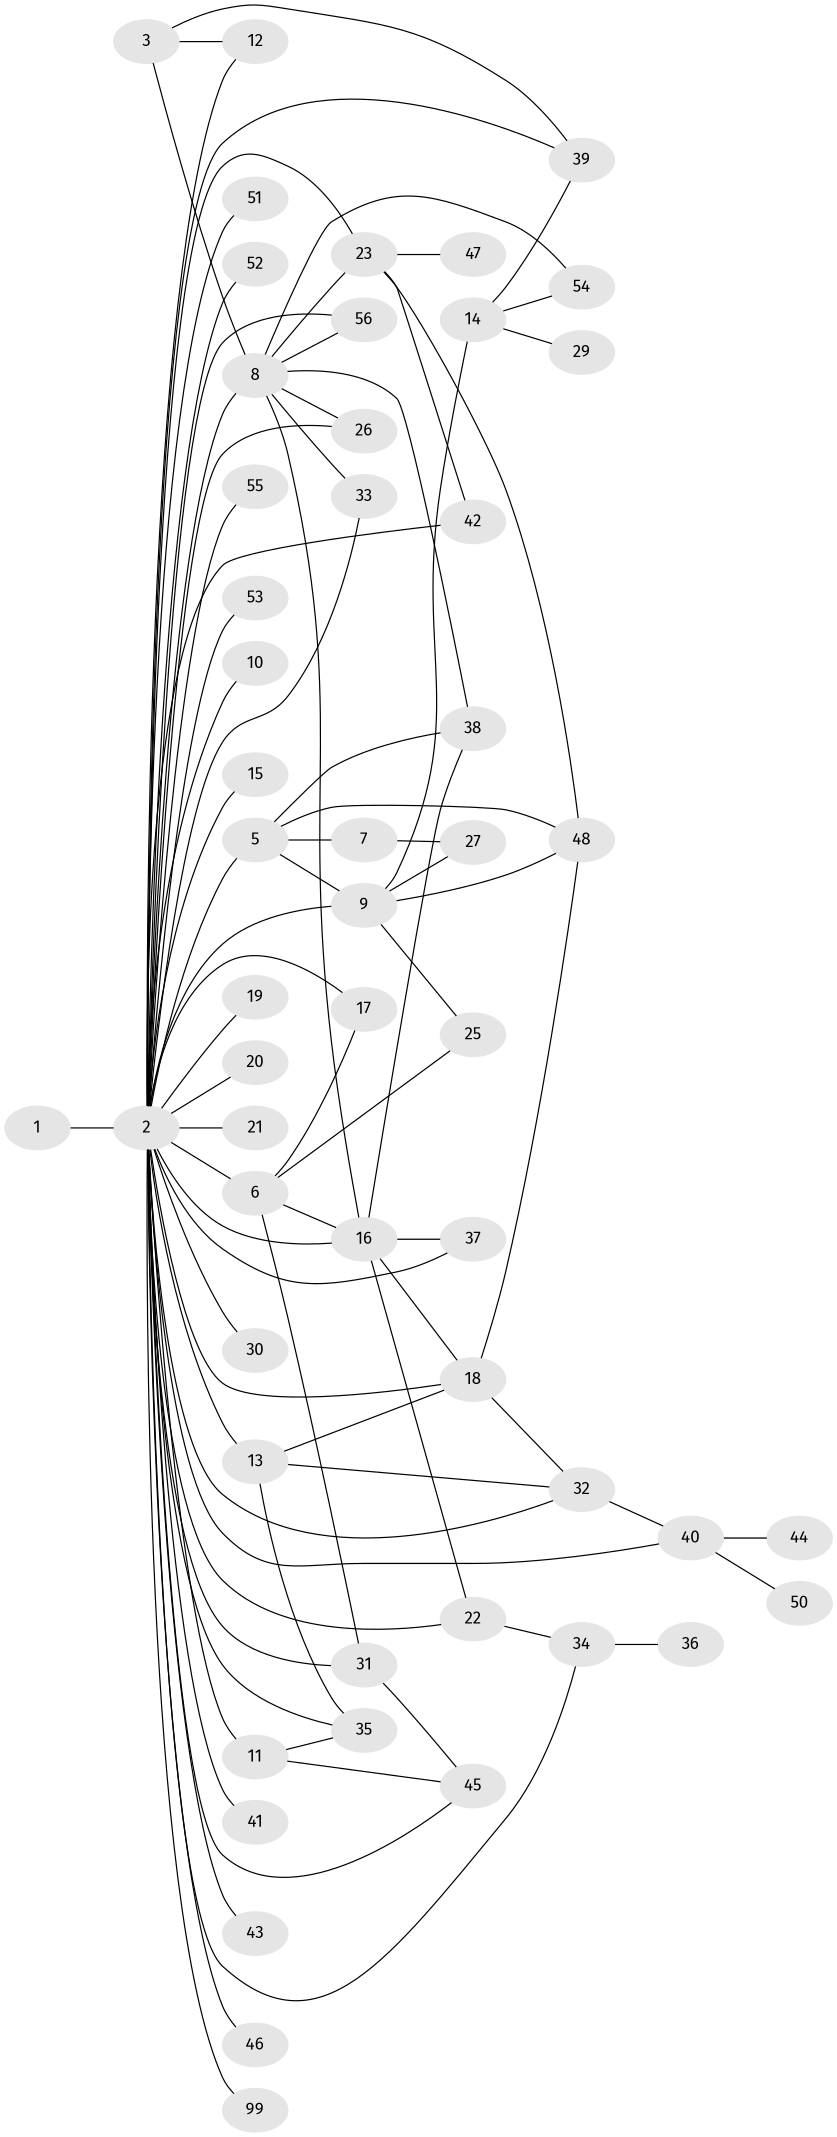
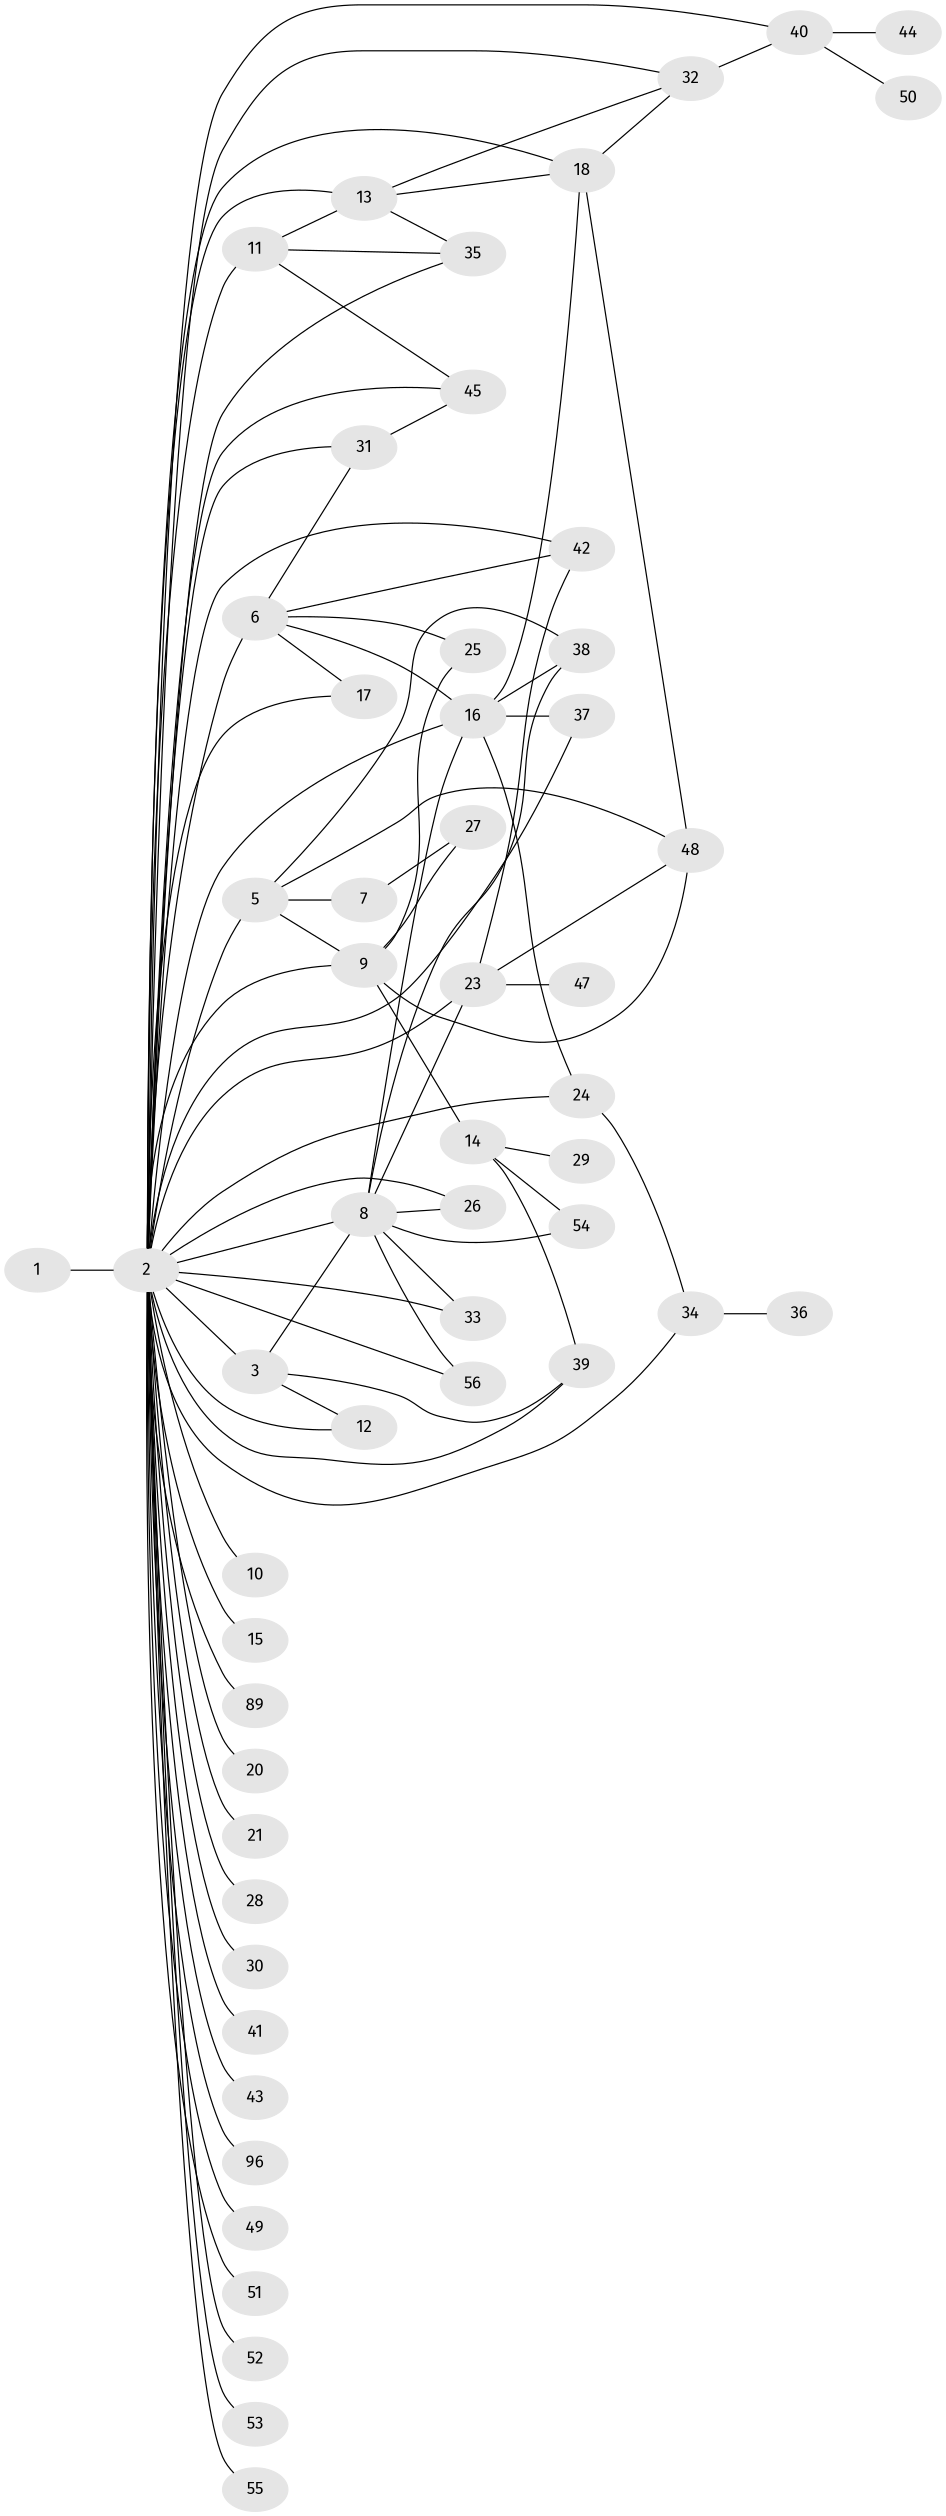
none -> (310, 224)
none -> (419, 583)
(255, 997) -> (255, 1706)
none -> (201, 1321)
(473, 1619) -> (582, 1096)
none -> (255, 1902)
(255, 2045) -> (255, 2163)
(255, 2110) -> (255, 2228)
